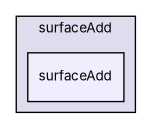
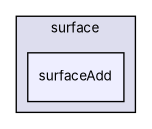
(76, 29) -> (76, 29)
